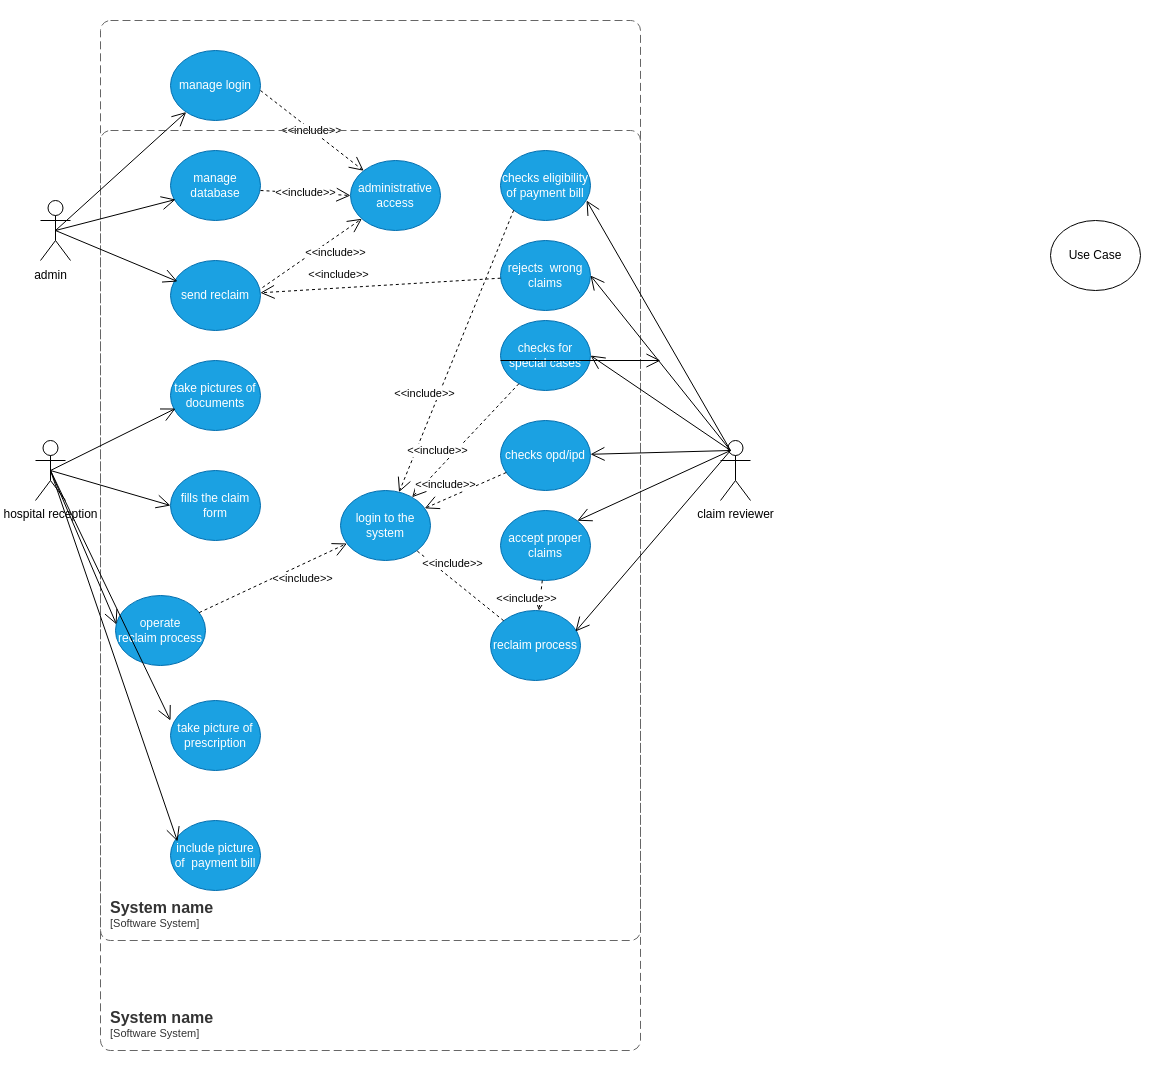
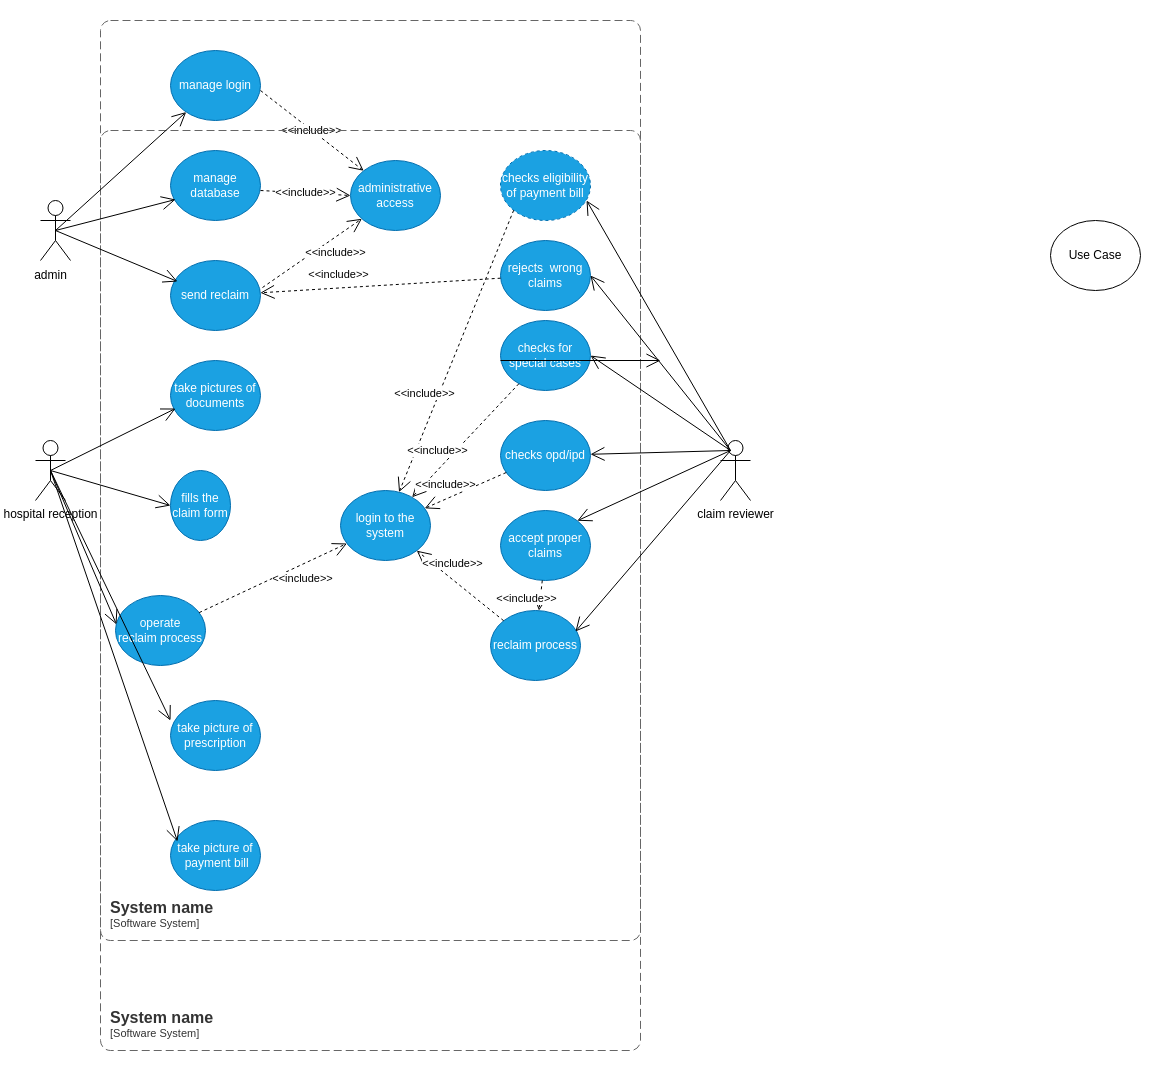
(546, 186) -> (546, 186)
(216, 506) -> (201, 506)
(420, 553) -> (421, 554)
(216, 856) -> (216, 856)
